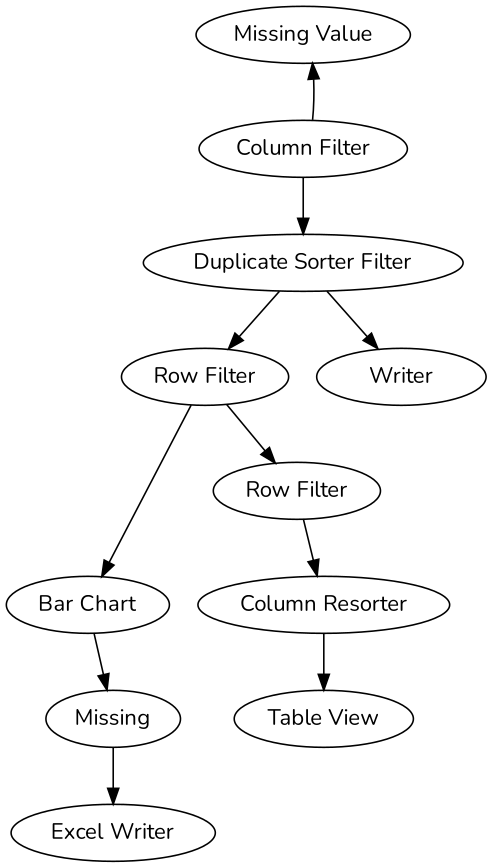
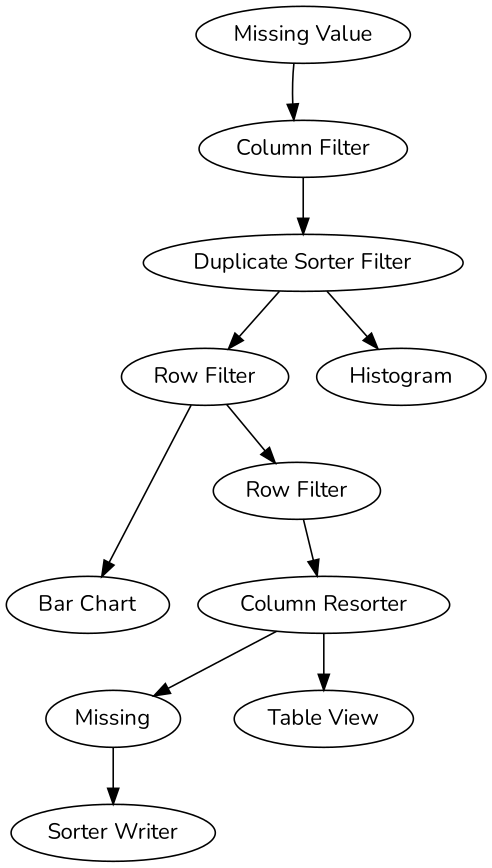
(314, 100) -> (293, 84)
(401, 377) -> (401, 377)
(99, 654) -> (222, 660)
(113, 833) -> (113, 833)
